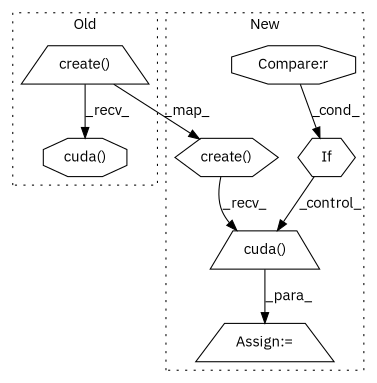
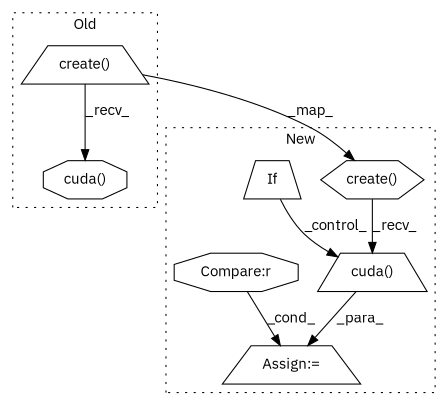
(308, 106) -> (261, 314)
(327, 157) -> (272, 180)
